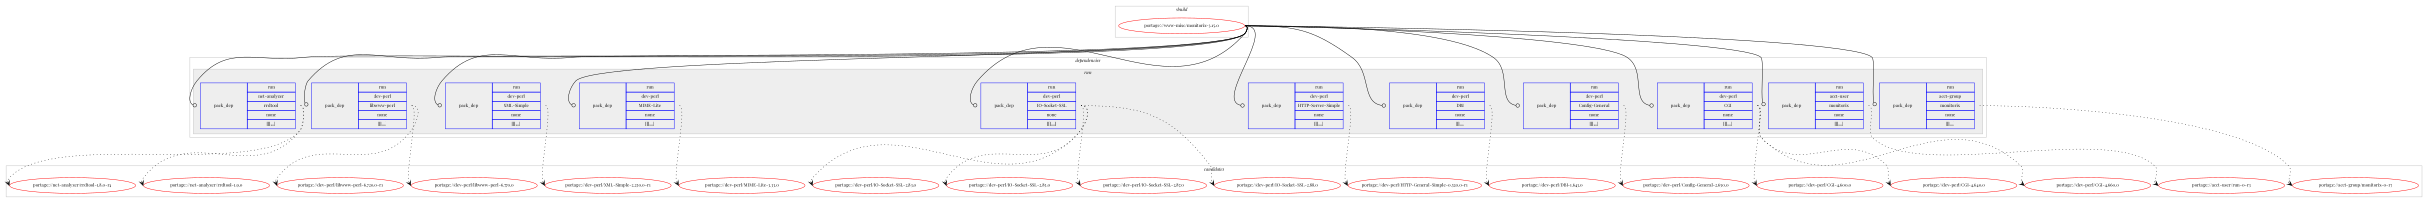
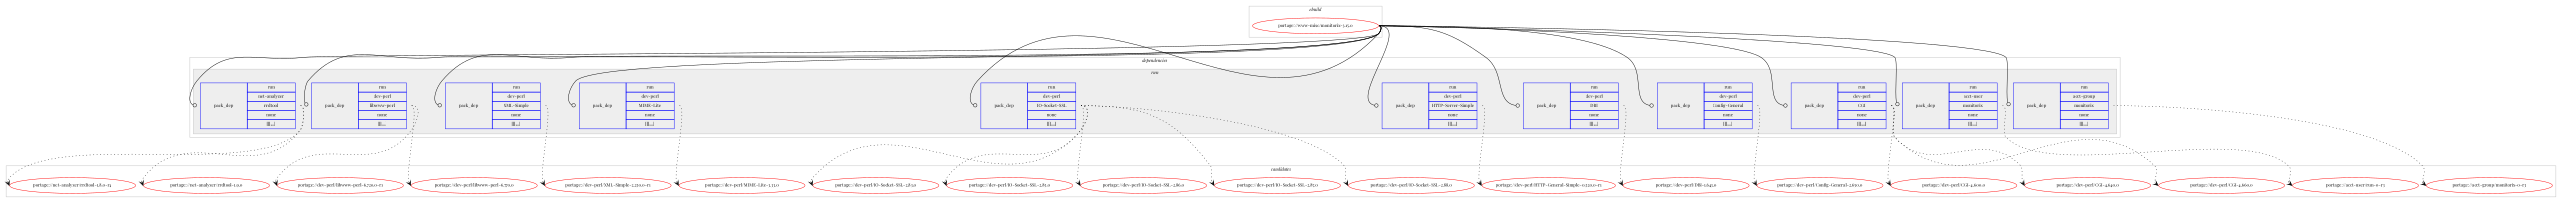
none -> (1144, 186)
